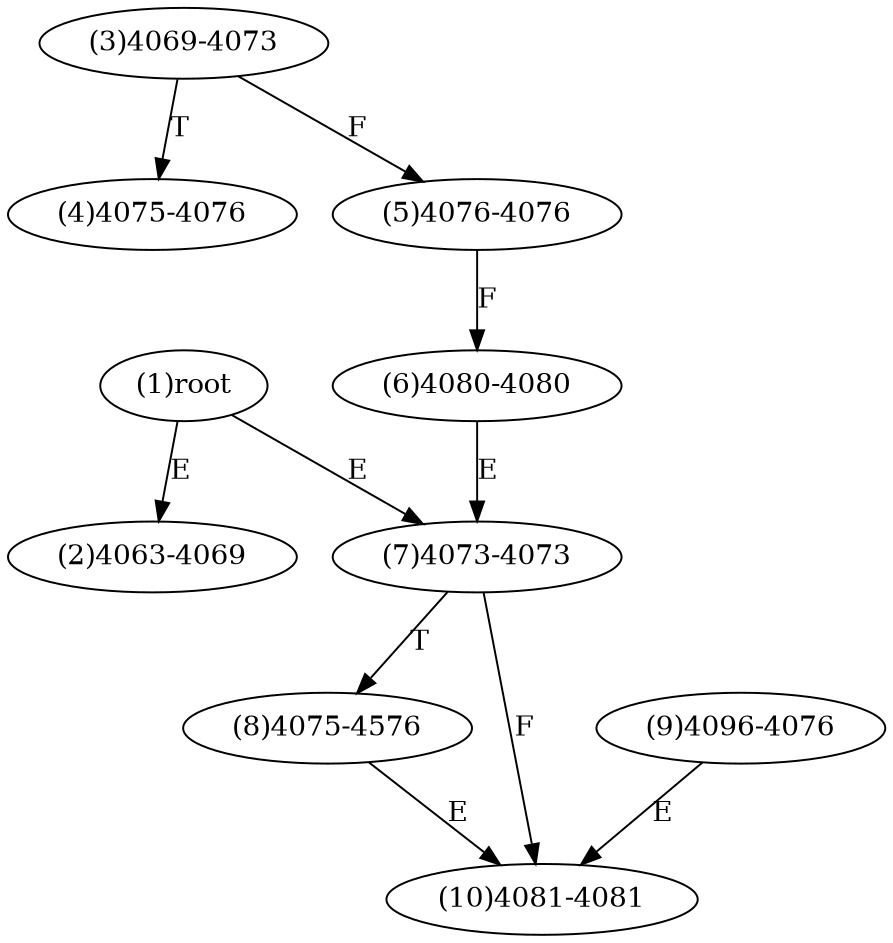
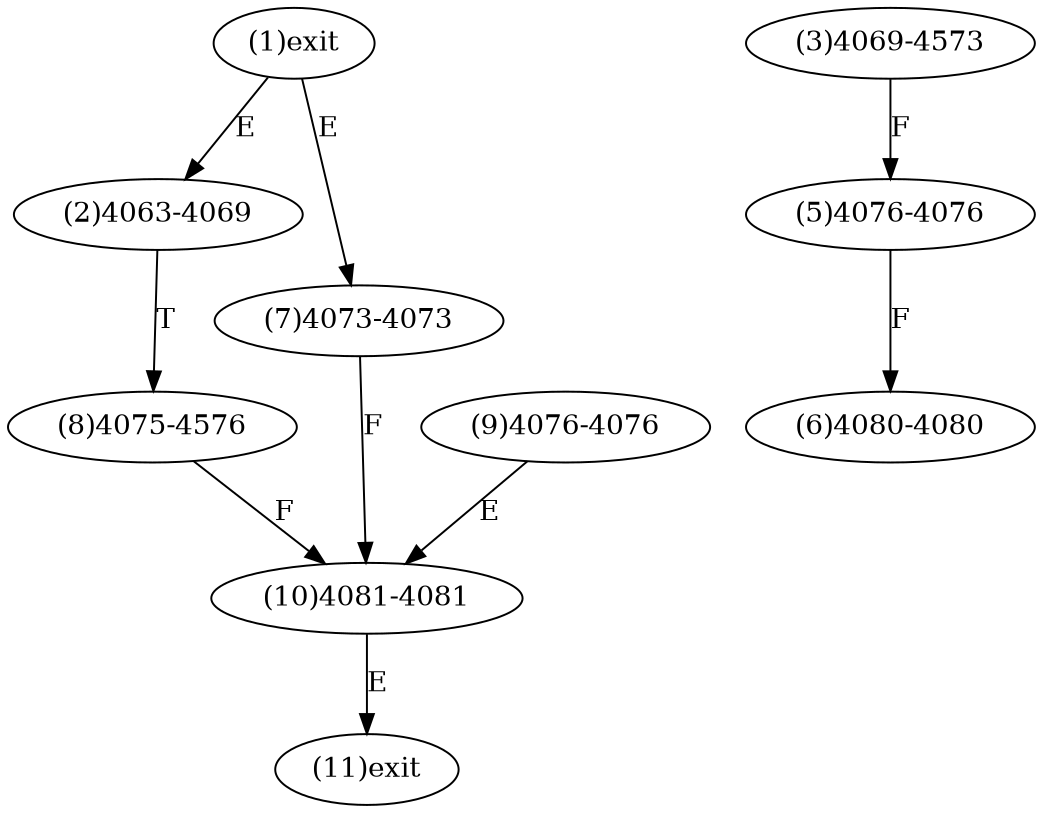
(184, 43) -> (890, 43)
(152, 215) -> none
(184, 386) -> (294, 43)
(477, 461) -> none
(409, 635) -> (156, 311)
(741, 728) -> (566, 427)
none -> (367, 770)
(458, 814) -> (284, 513)
